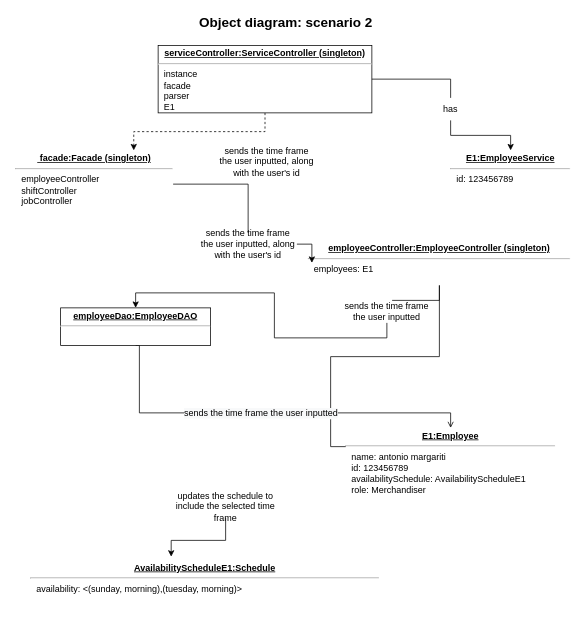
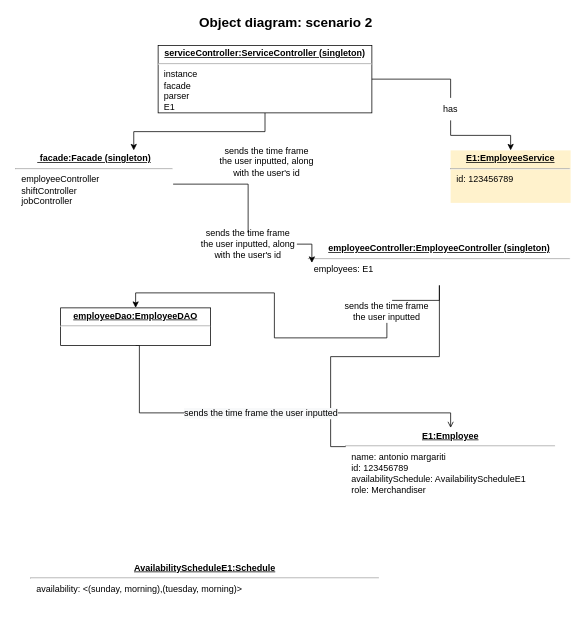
(203, 132) -> (203, 132)
(510, 177) -> (510, 177)
(225, 507) -> none
(204, 540) -> none
